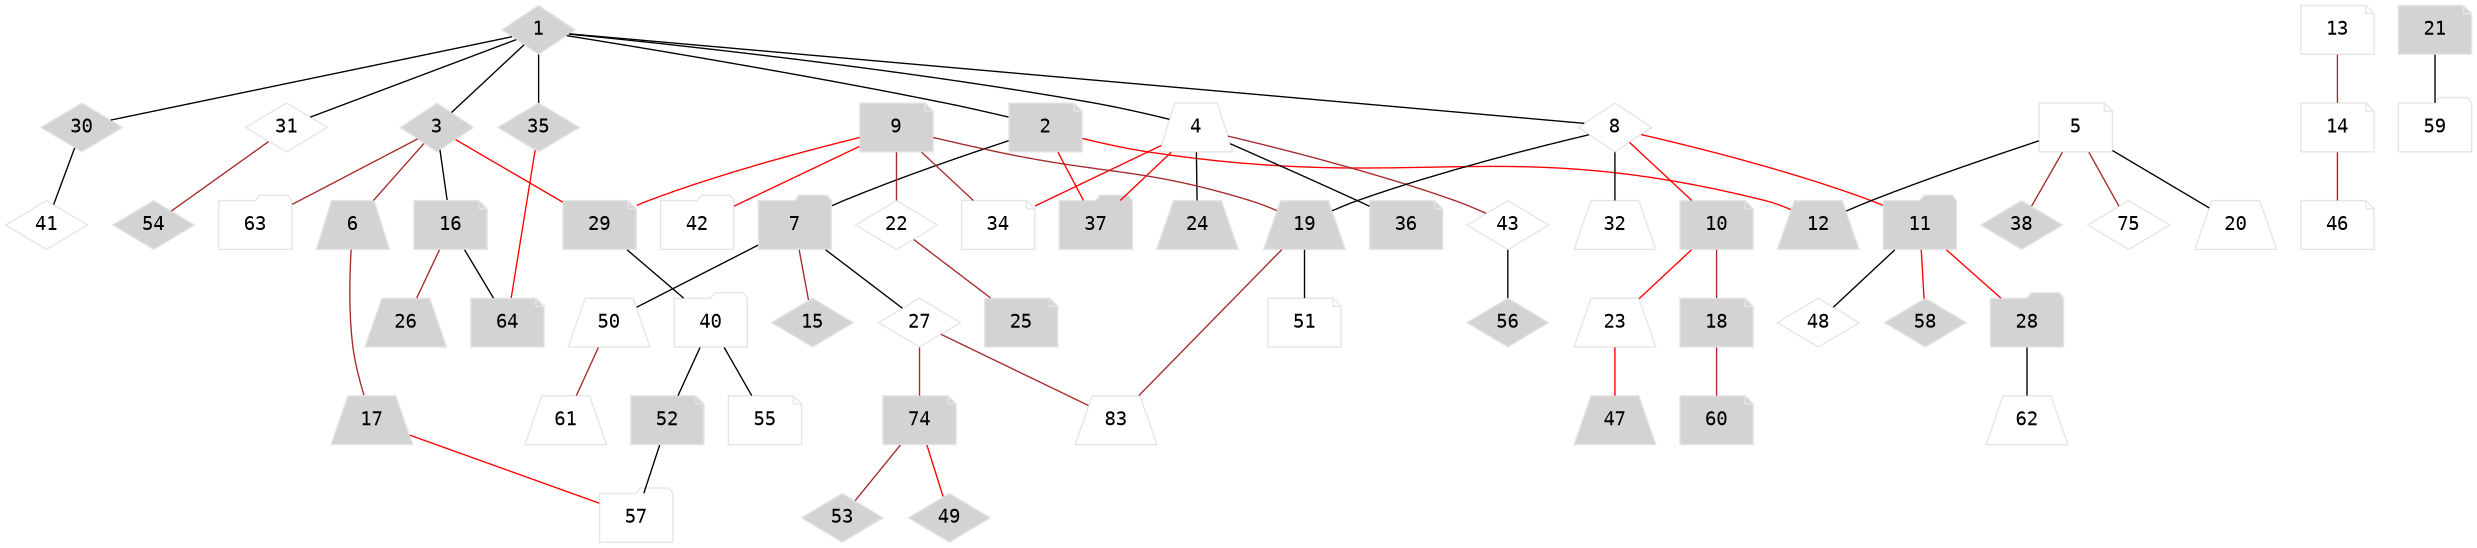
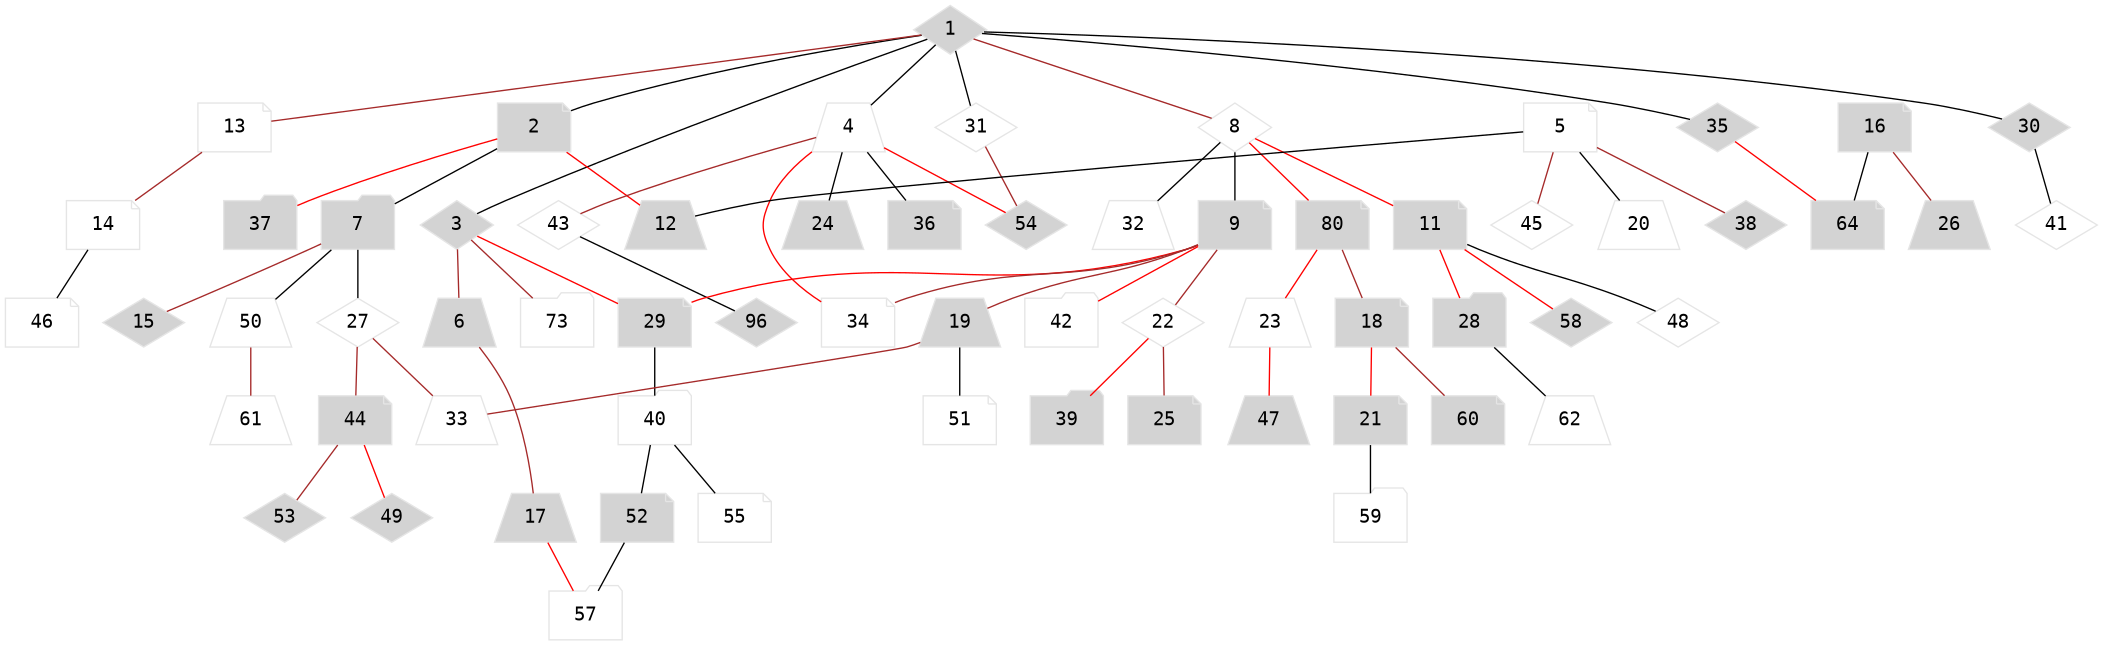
none -> (596, 78)
(1077, 79) -> (1093, 79)
(444, 175) -> none
(1434, 176) -> (1235, 176)
(2337, 176) -> (72, 274)
(1138, 184) -> (933, 174)
(255, 225) -> (557, 323)
(1717, 225) -> (1333, 225)
(1920, 225) -> (1430, 225)
(2129, 225) -> (1532, 225)
(1508, 323) -> (756, 323)
none -> (1371, 372)
(920, 420) -> (355, 420)
none -> (1067, 420)
(1116, 420) -> (457, 420)
